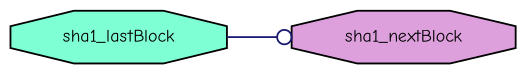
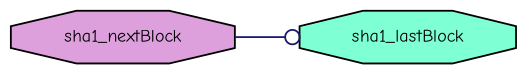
(252, 37) -> (260, 37)
